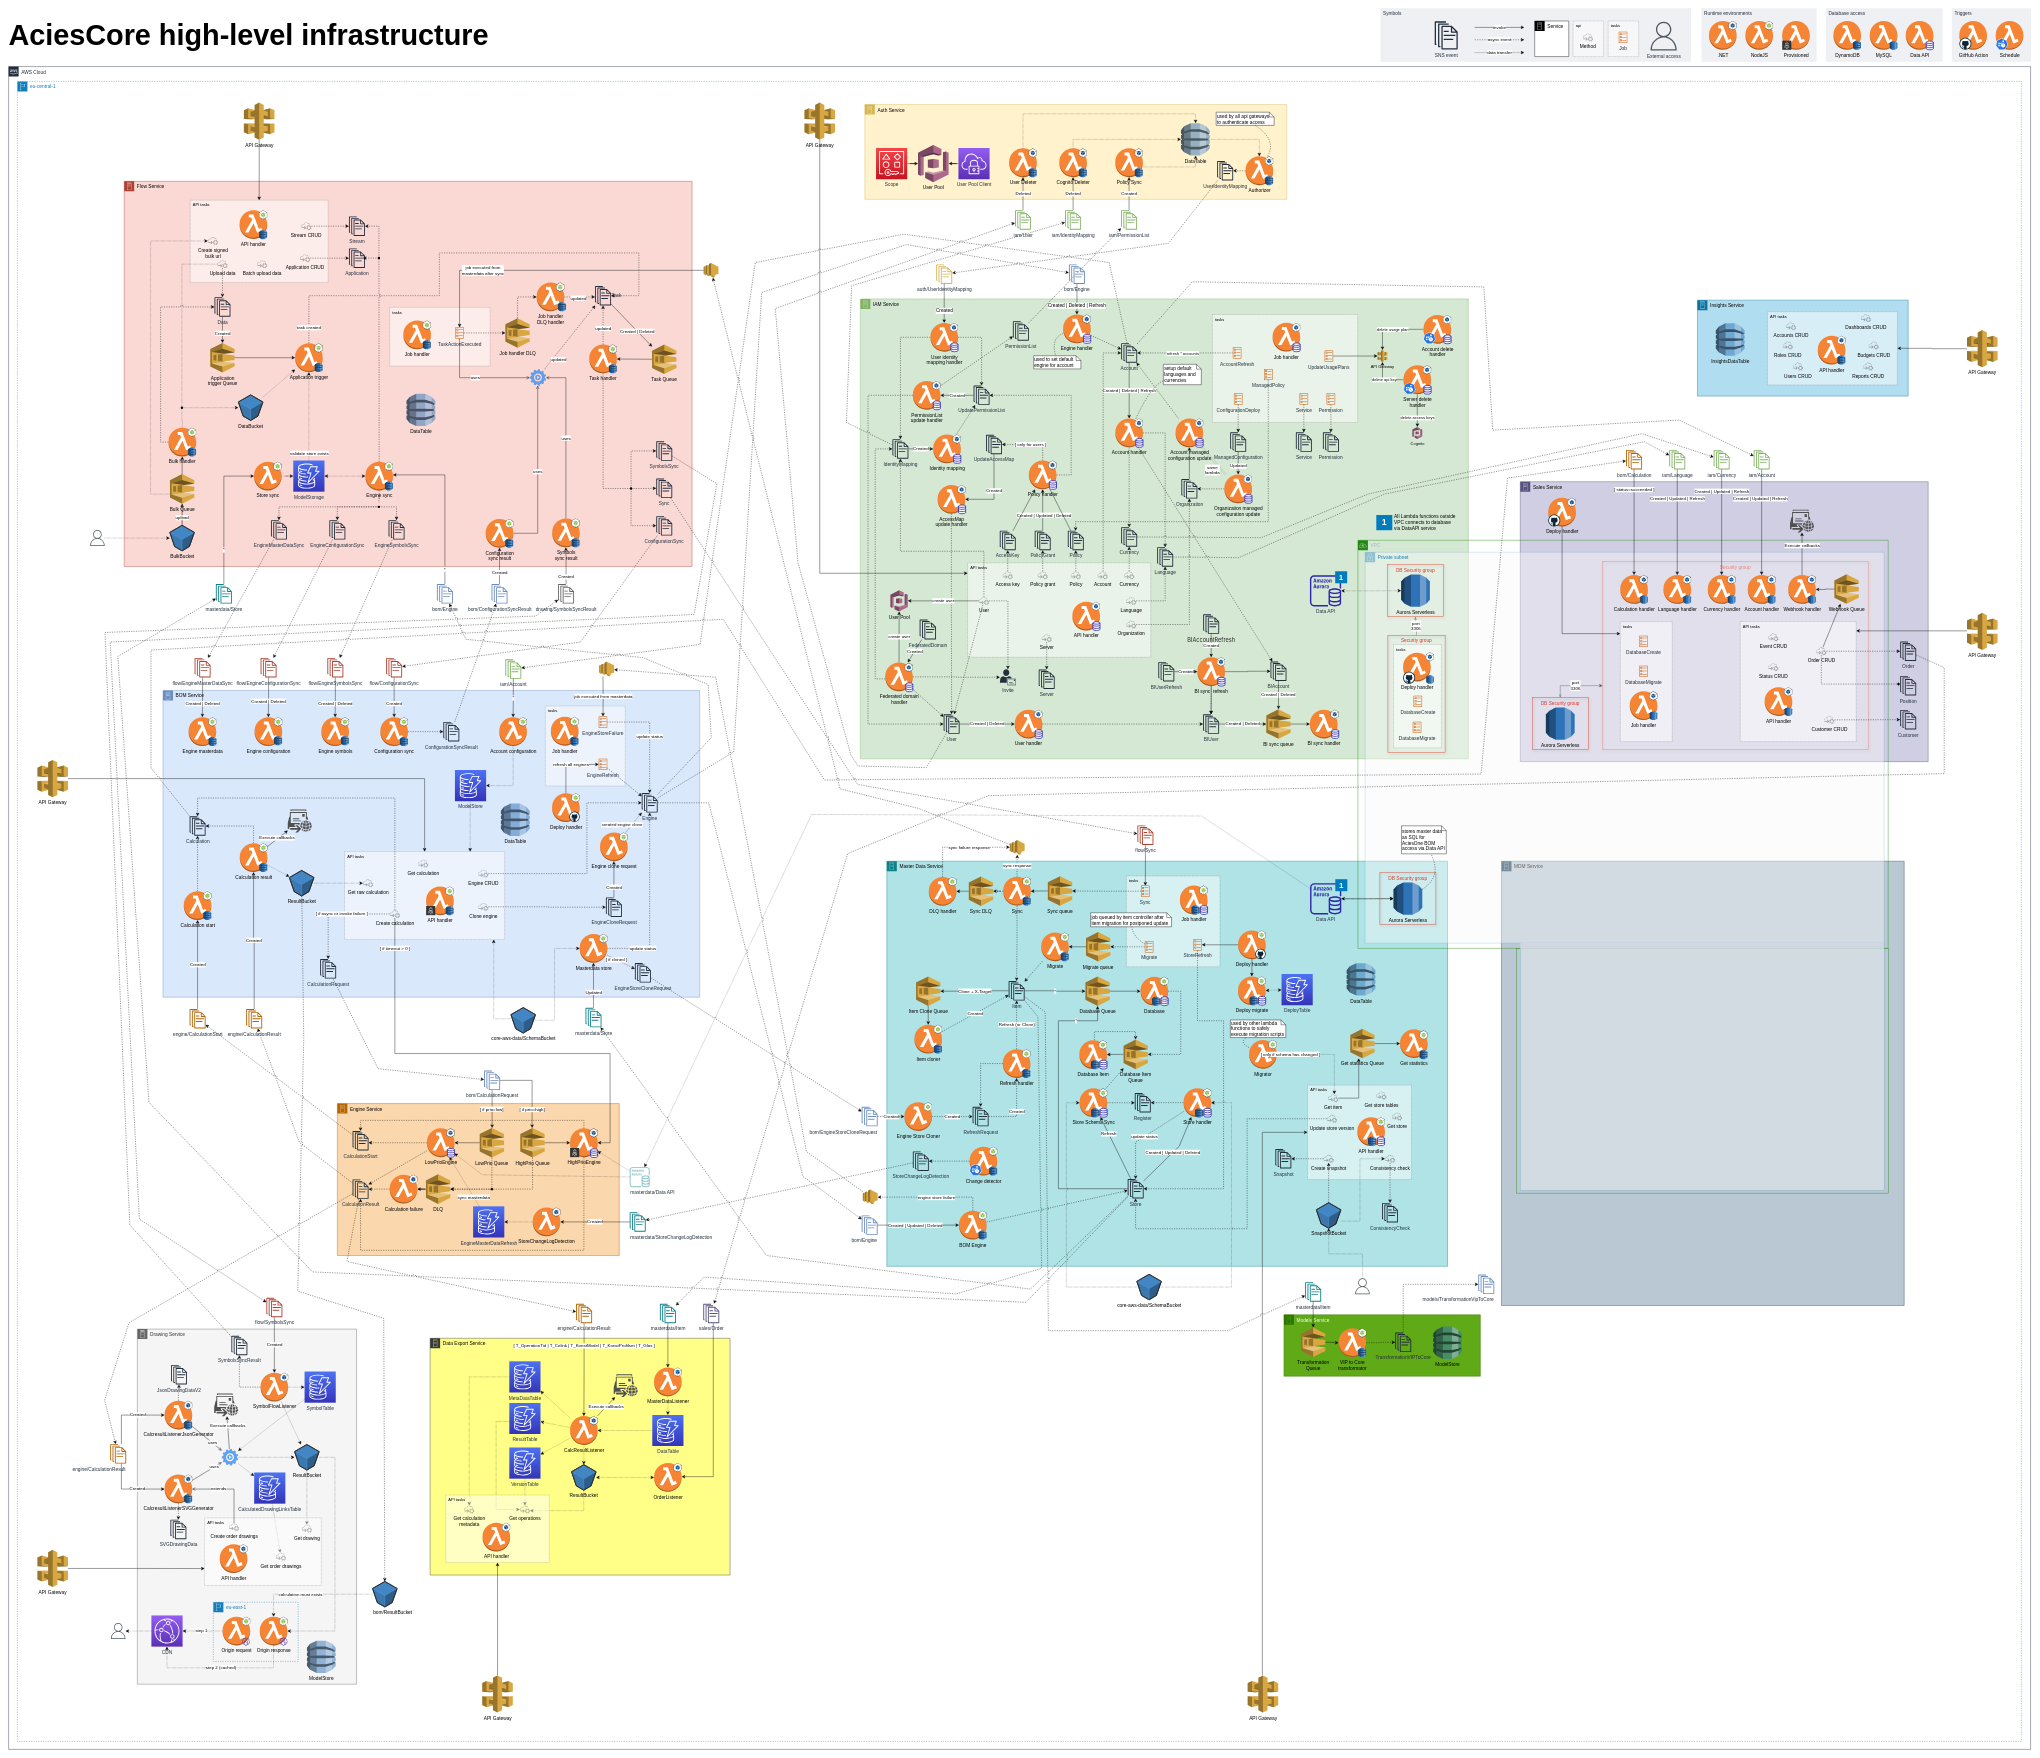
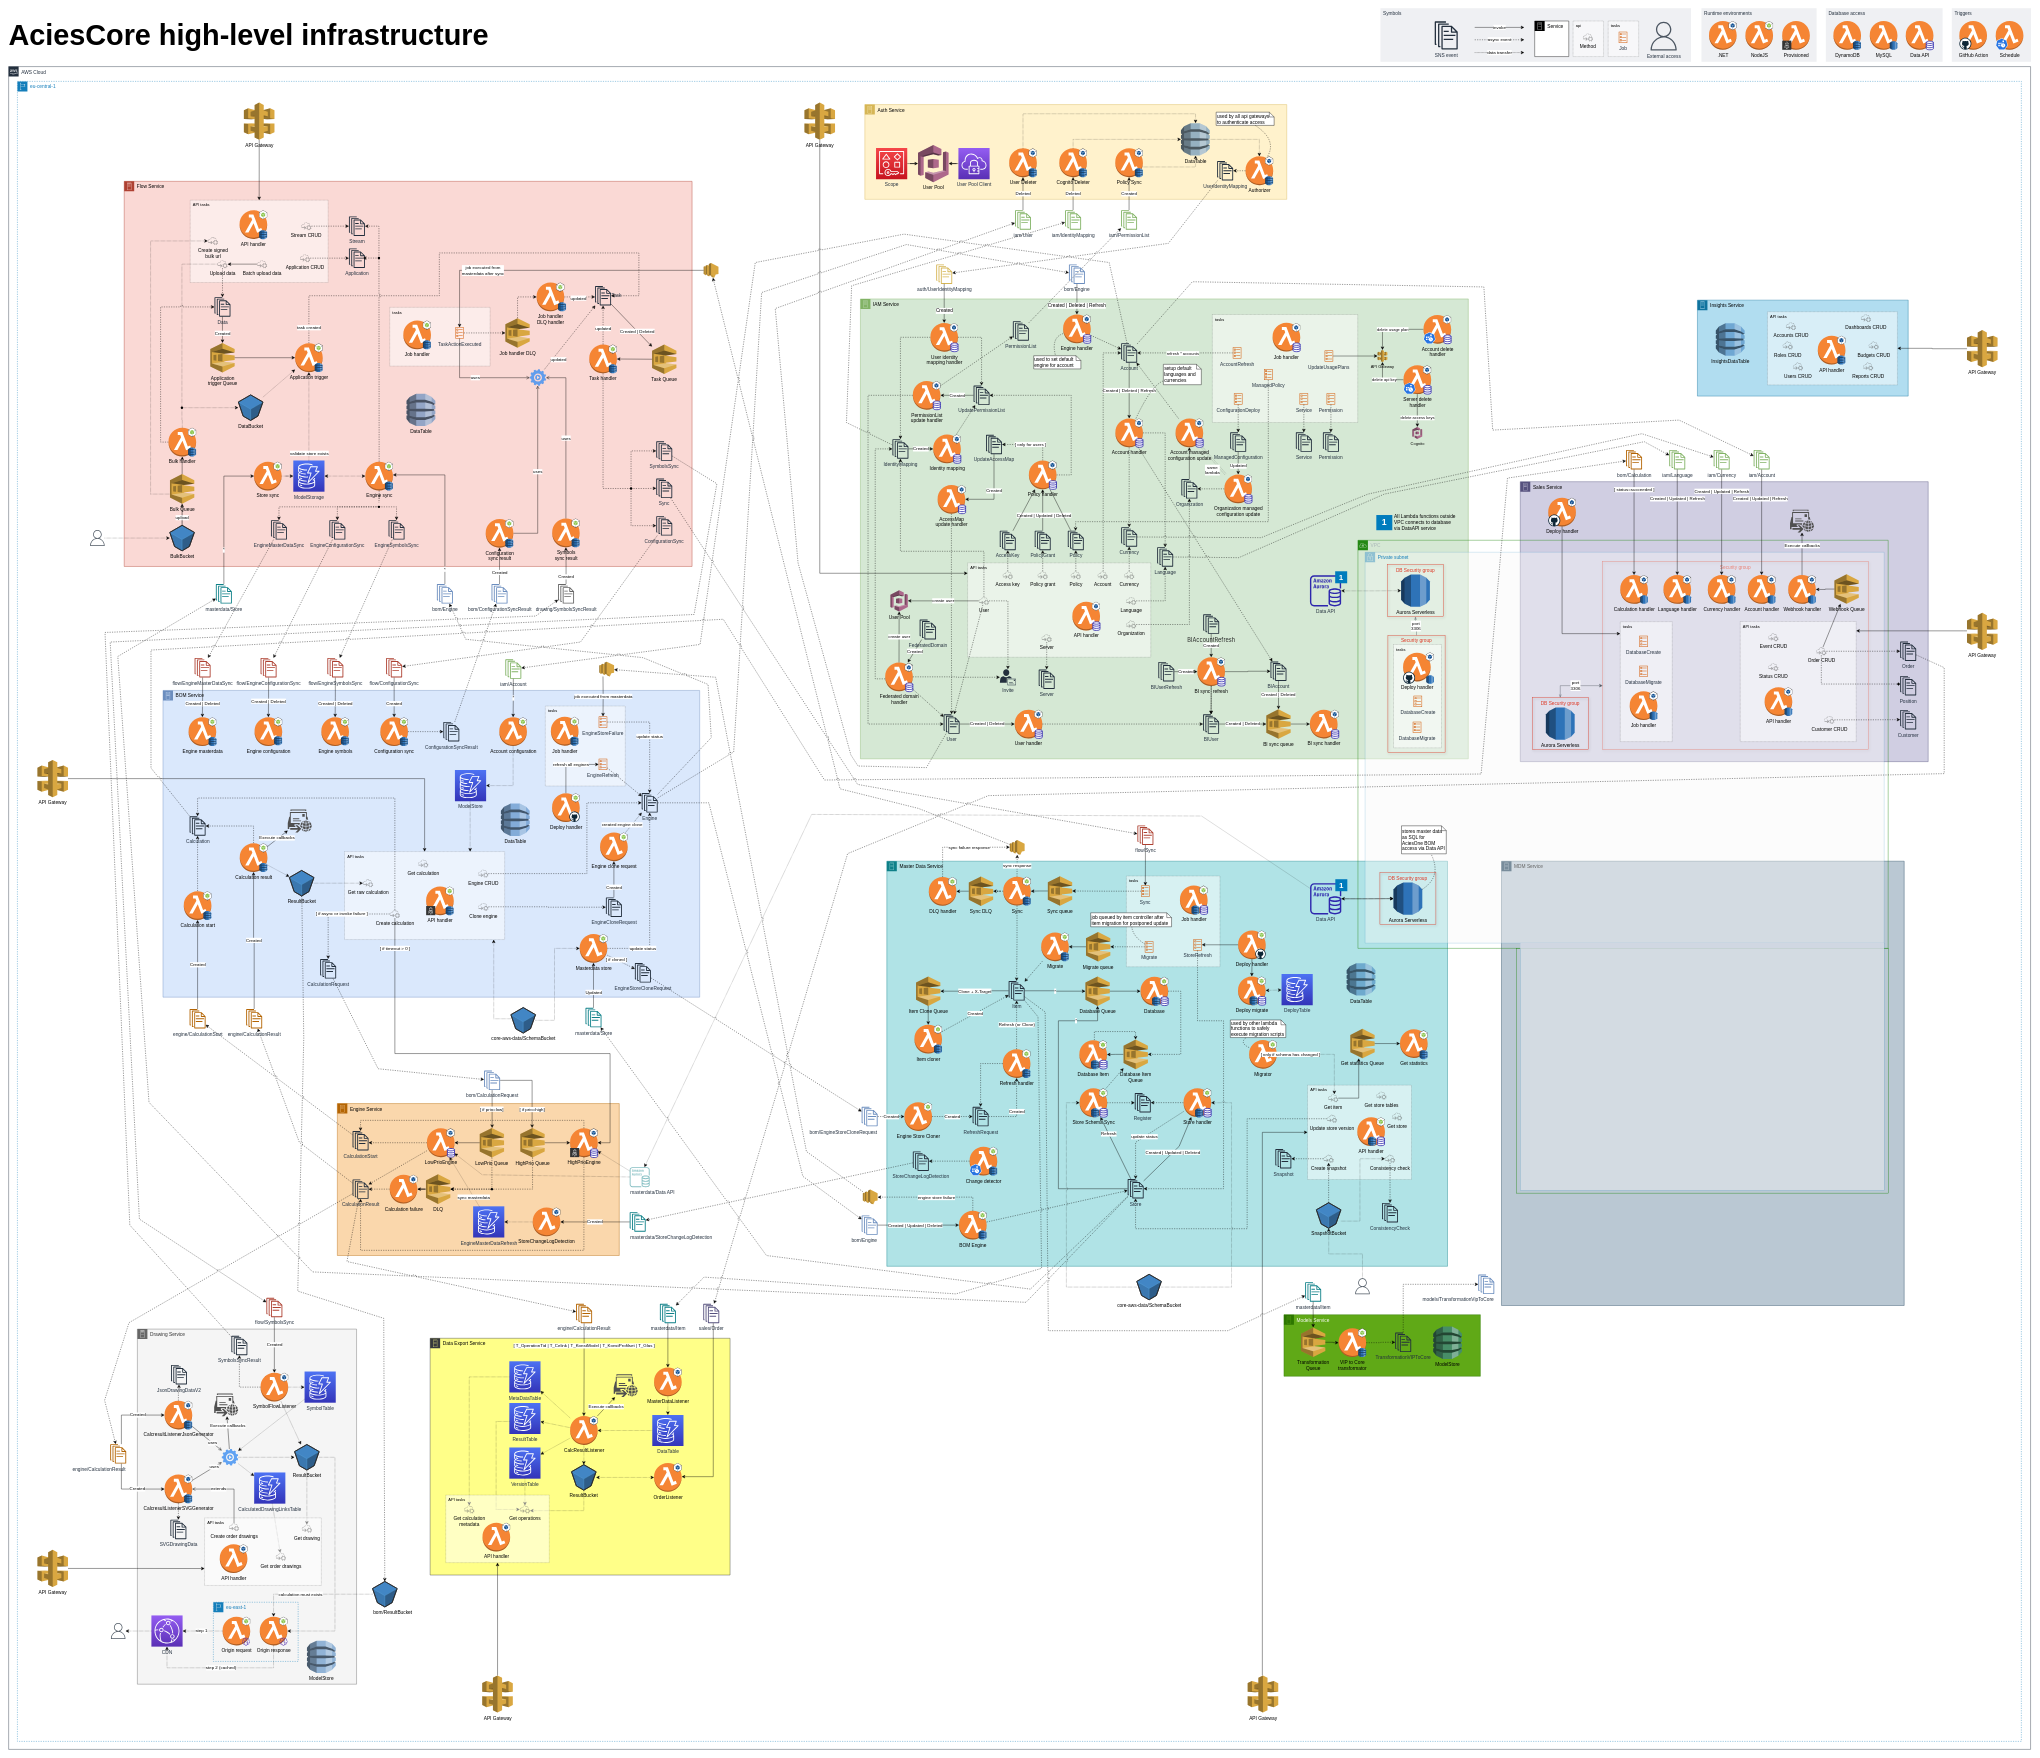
none -> (231, 264)
